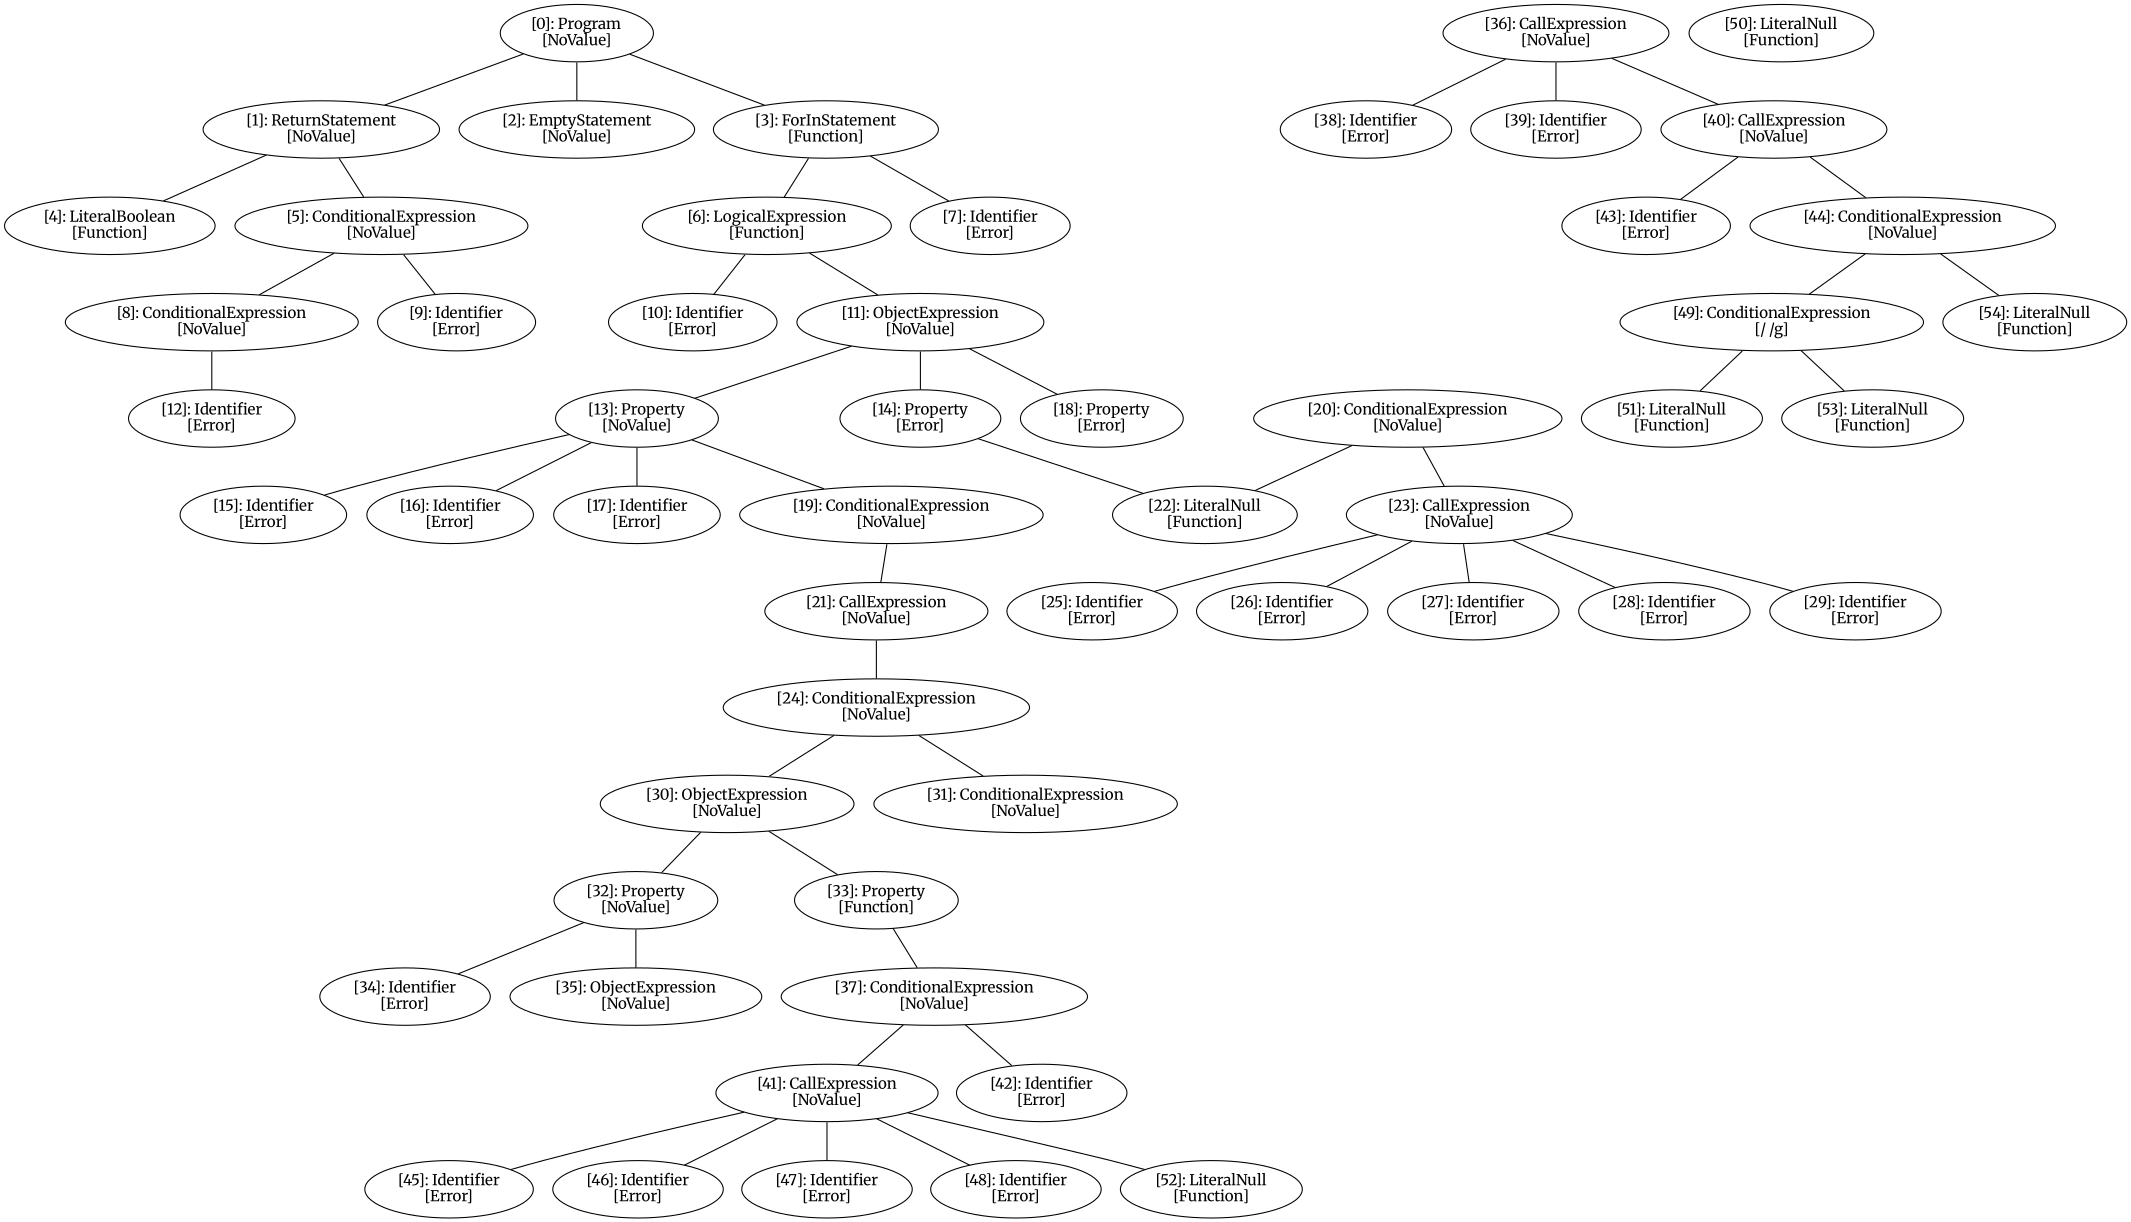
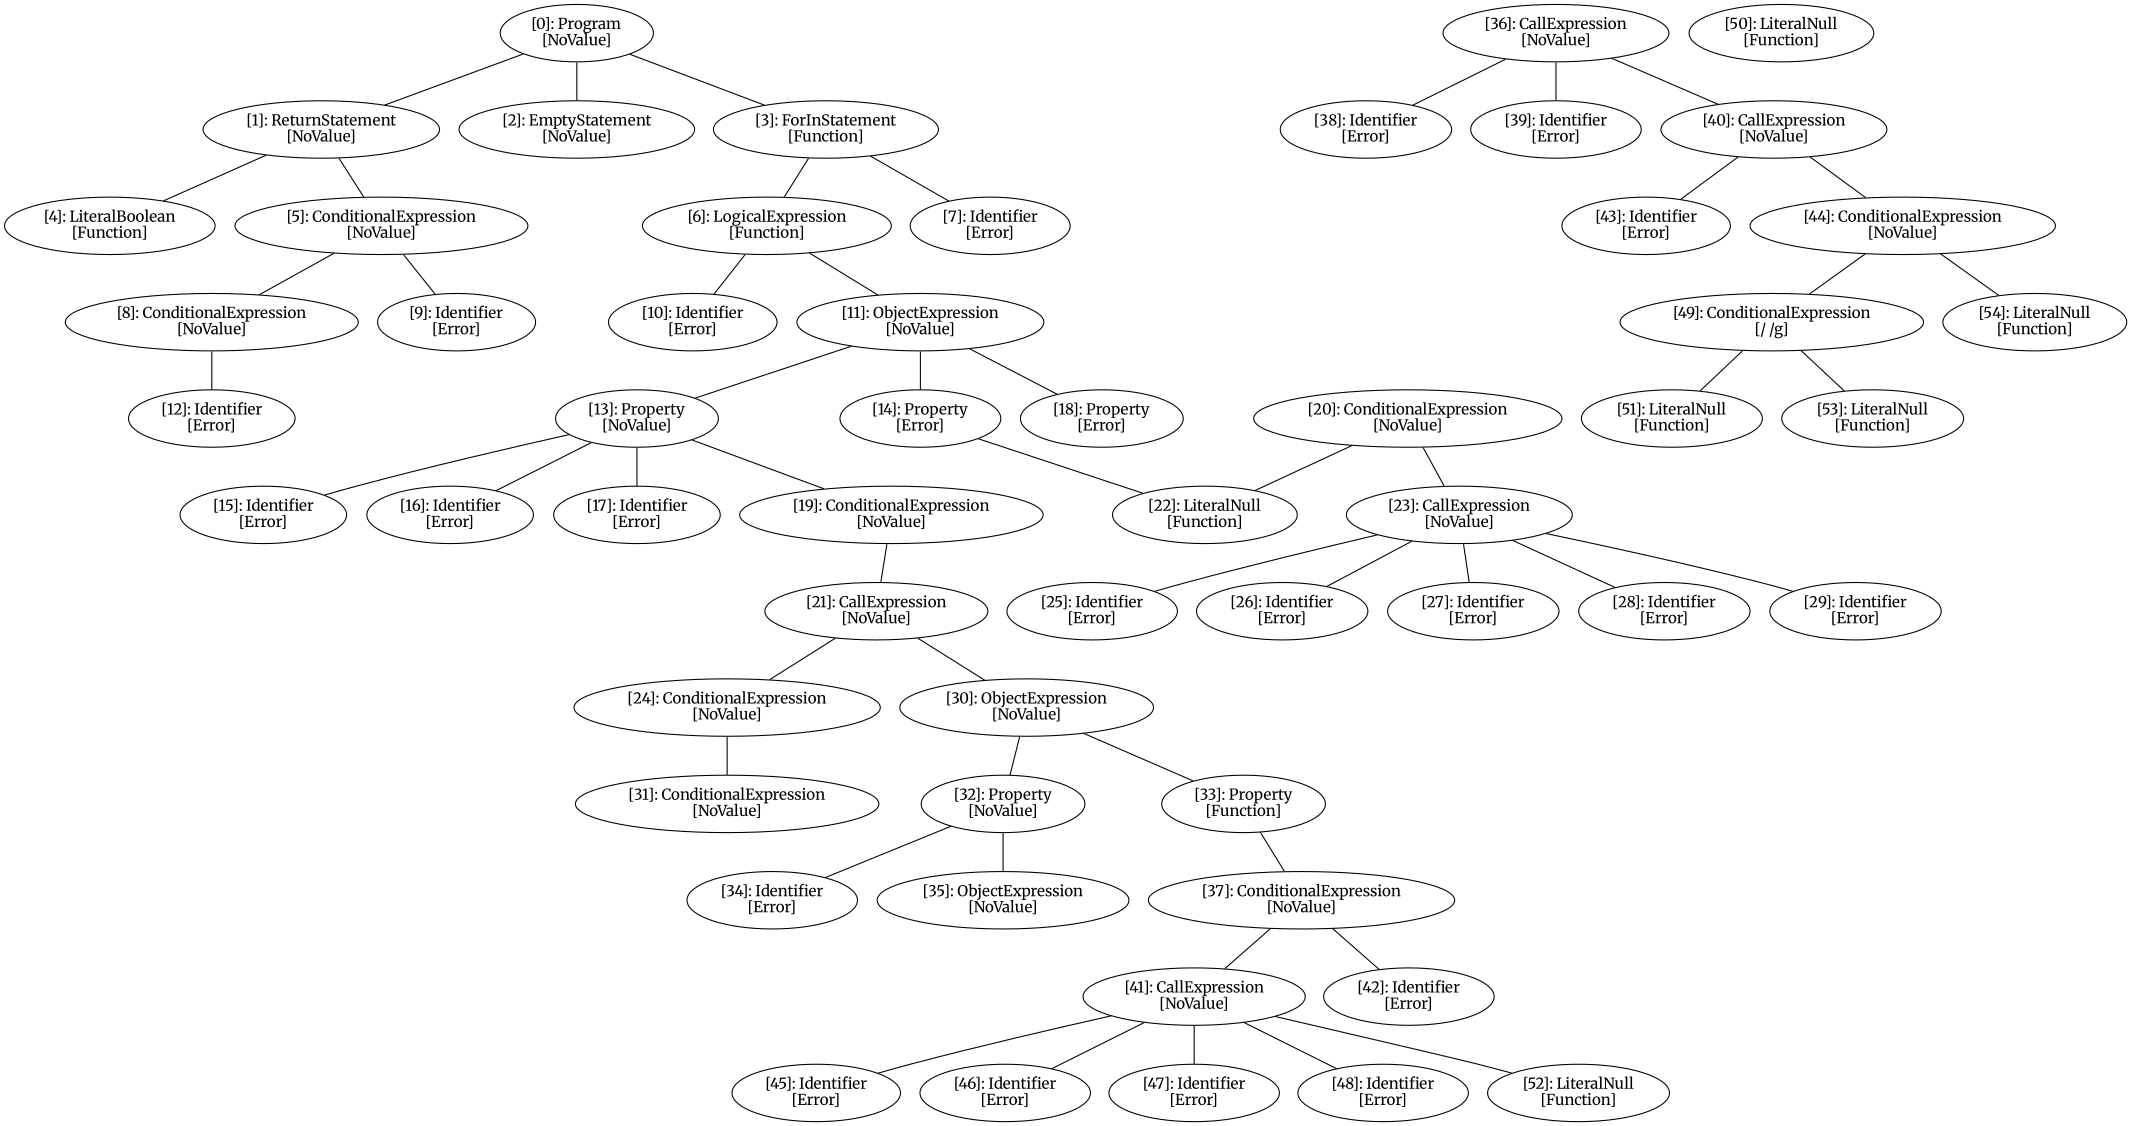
(802, 756) -> (951, 659)
